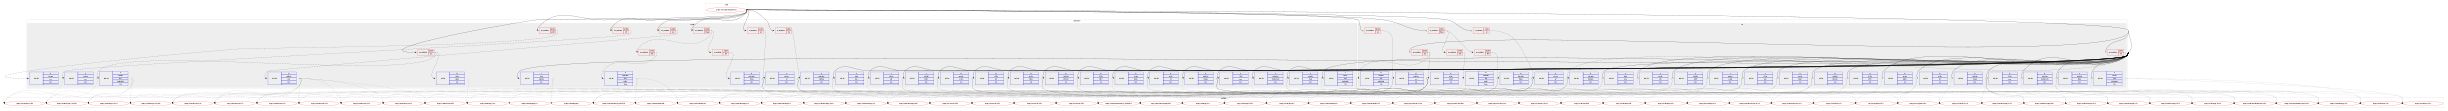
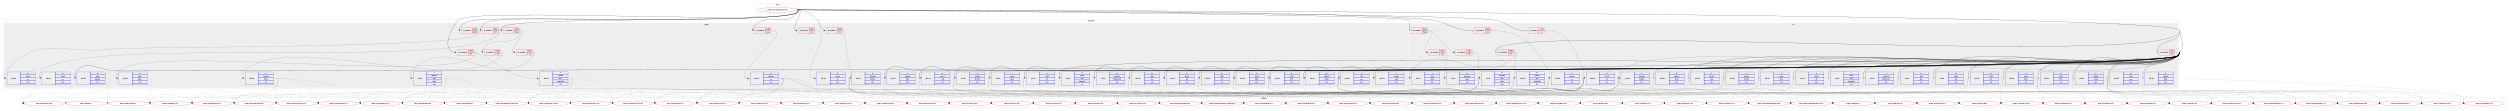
(572, 104) -> (86, 104)
none -> (1138, 104)
